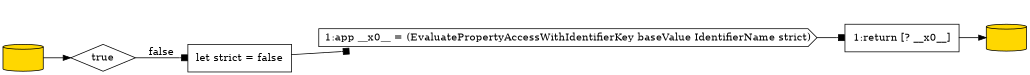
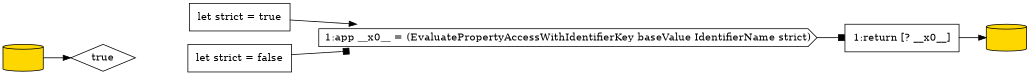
none -> (239, 17)
(158, 58) -> none
